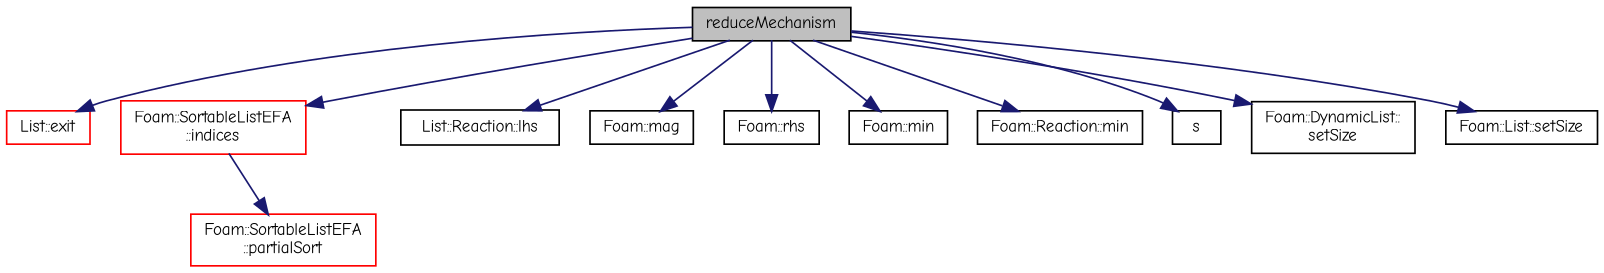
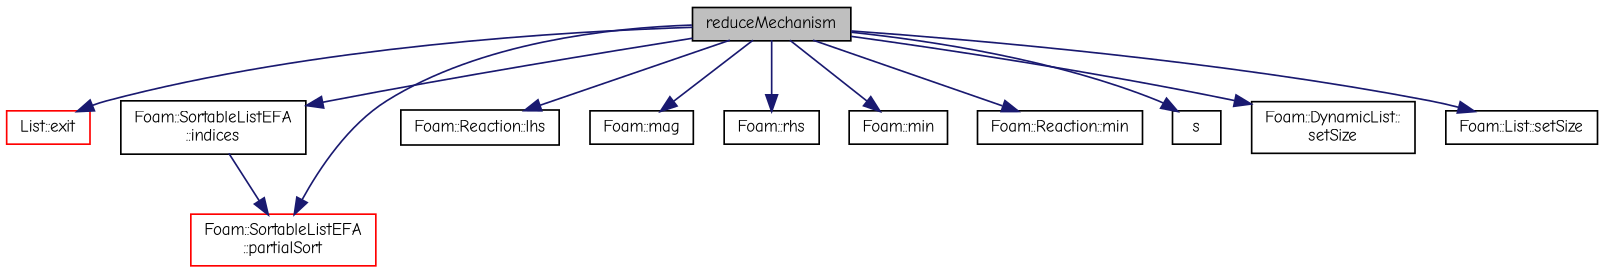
none -> (471, 62)
(213, 128) -> (213, 128)
(480, 128) -> (480, 128)
